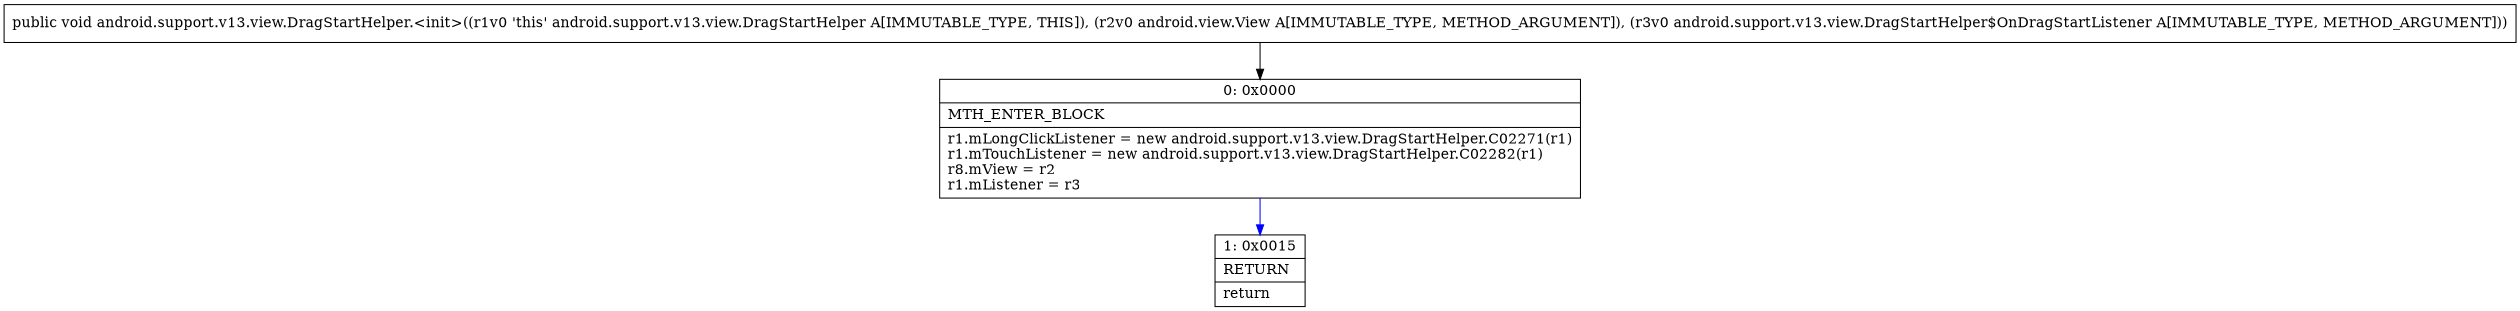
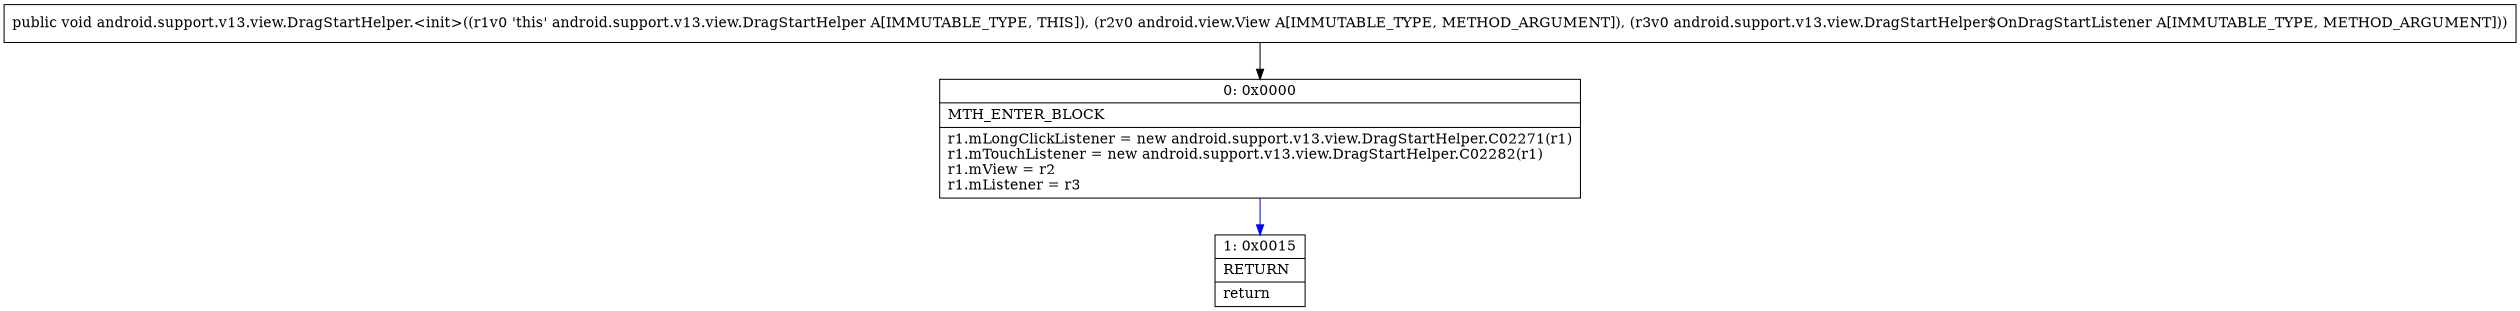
(1002, 170) -> (1002, 170)
